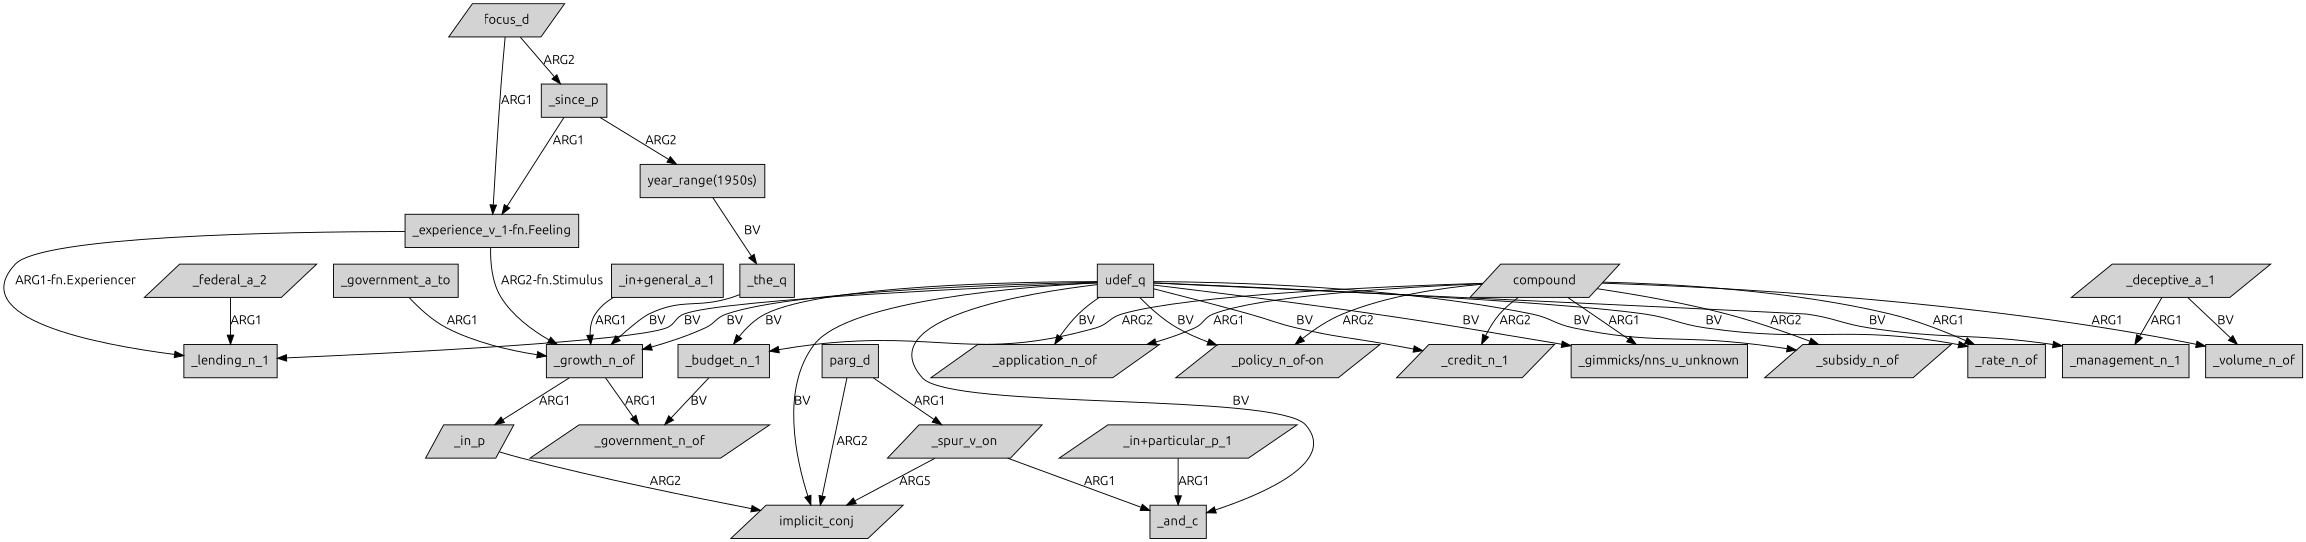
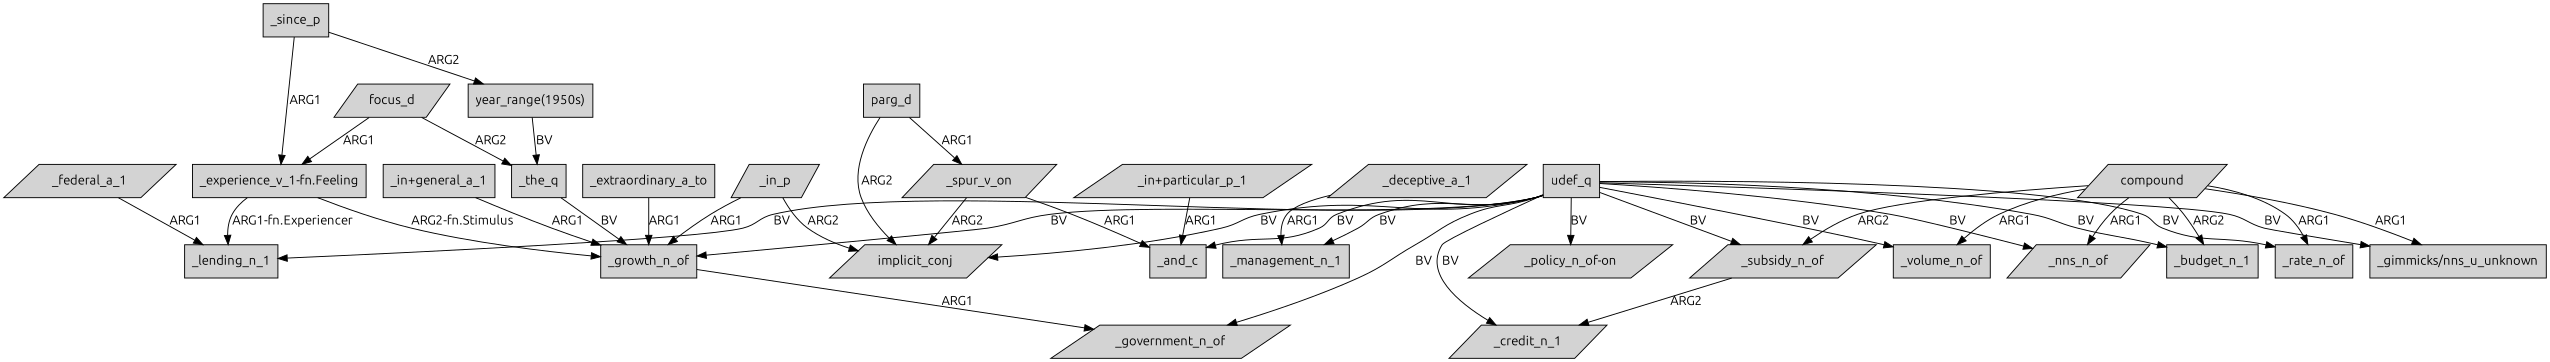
(537, 57) -> (462, 139)
(231, 281) -> (90, 181)
(396, 281) -> (649, 181)
(1384, 301) -> none
(1499, 314) -> (1660, 300)
(2209, 318) -> (1742, 215)
(1045, 361) -> (2078, 261)
(690, 398) -> (1391, 260)
(536, 399) -> (707, 217)
(915, 482) -> (968, 221)
